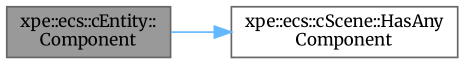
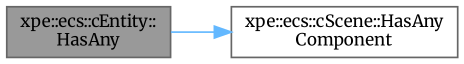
(89, 32) -> (89, 32)
